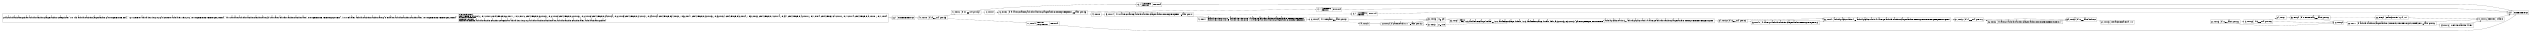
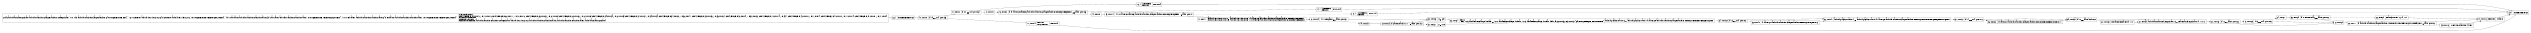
none -> (2172, 22)
